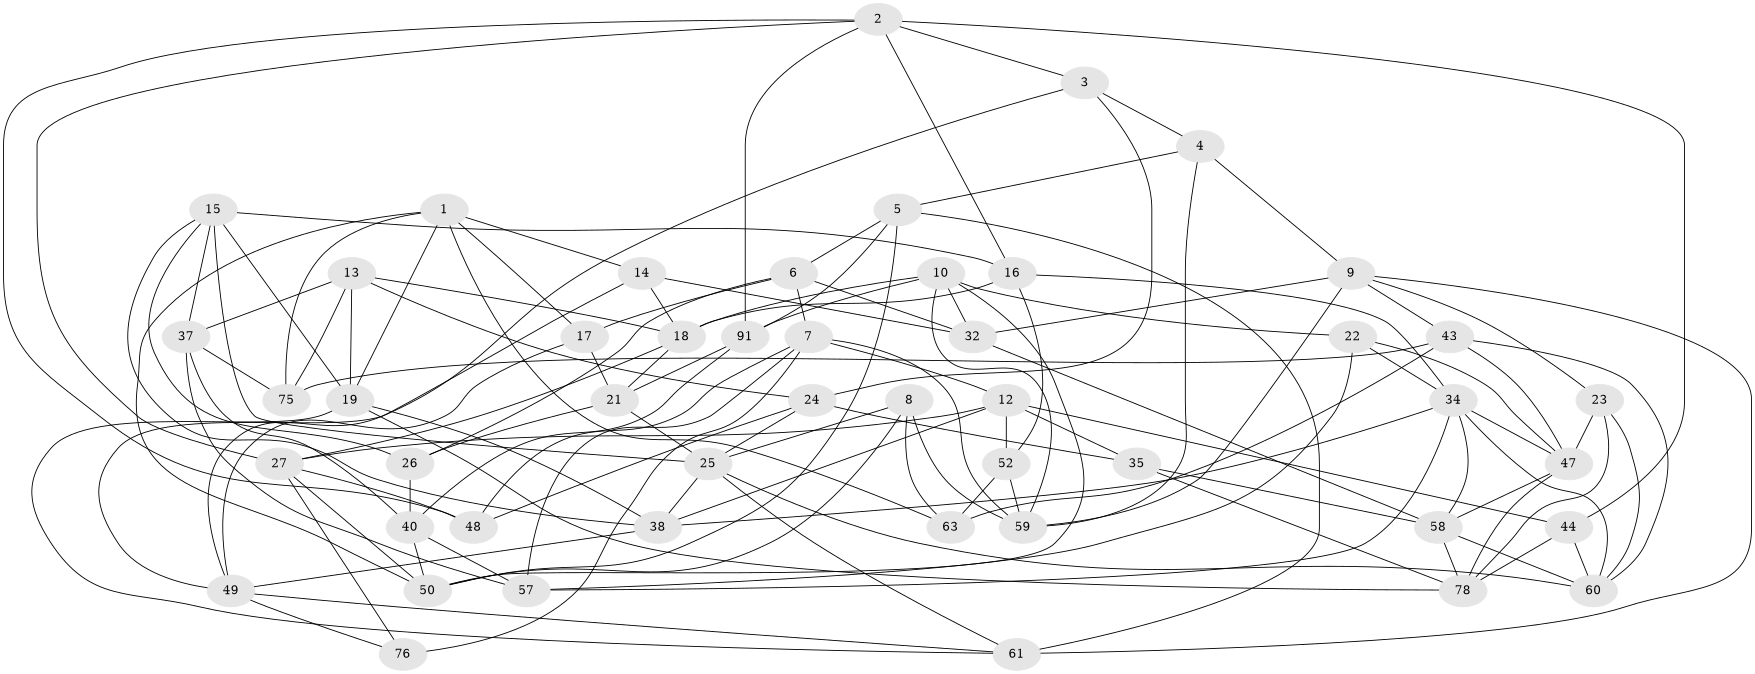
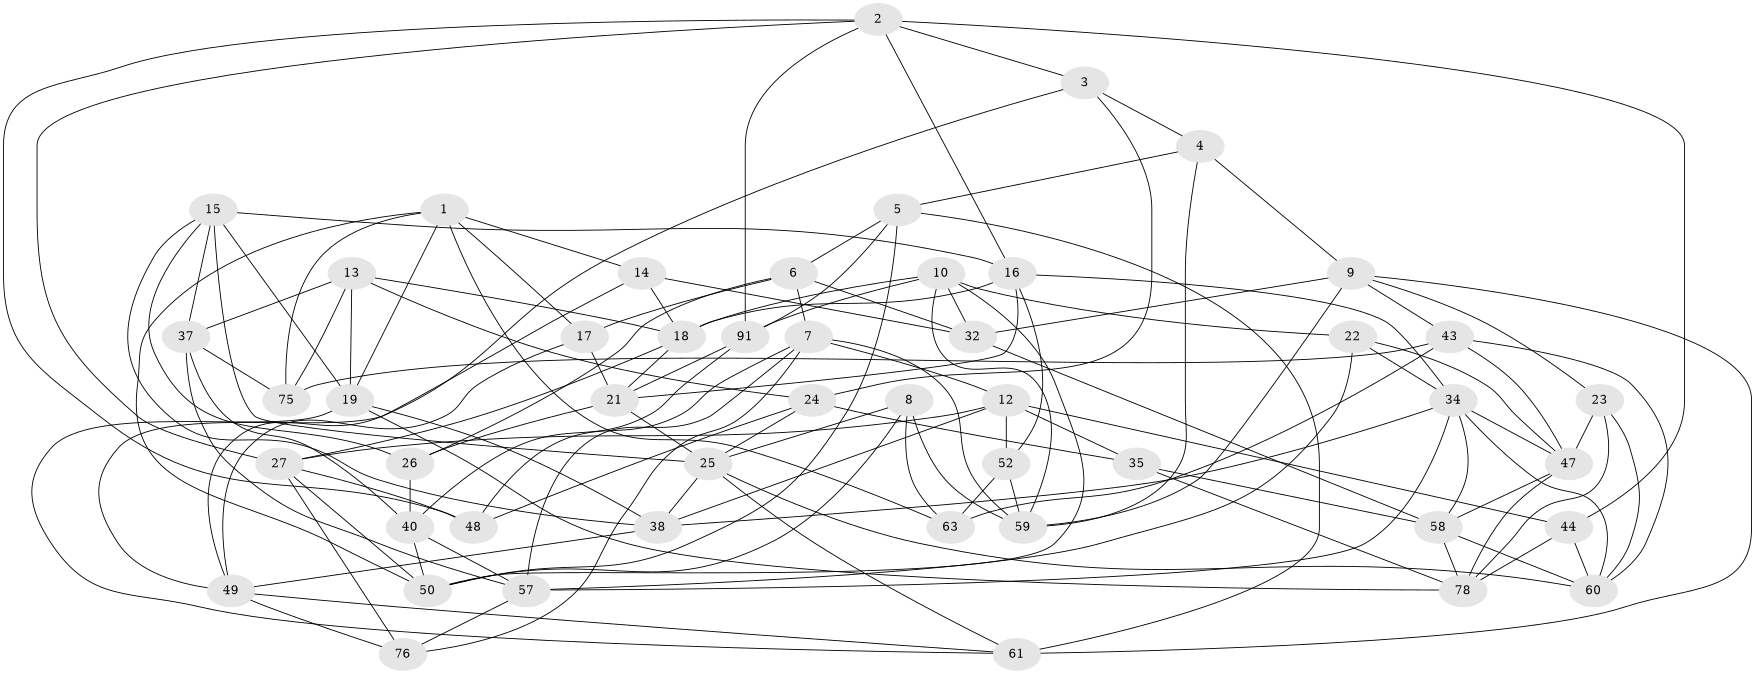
none -> (855, 377)
none -> (465, 623)
